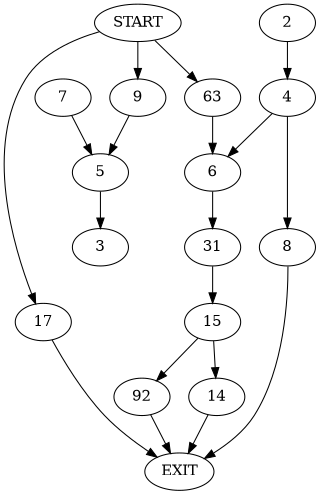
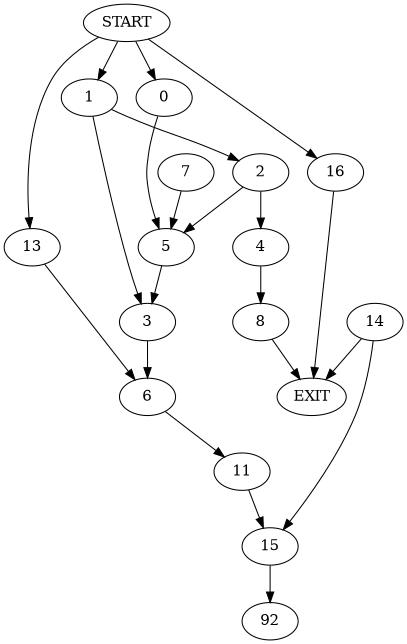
none -> (89, 98)
(138, 98) -> (164, 98)
(213, 98) -> (32, 247)
(254, 131) -> (148, 354)
none -> (218, 207)
(213, 247) -> (242, 472)
(43, 322) -> (336, 172)
(214, 354) -> (345, 437)
(158, 429) -> none
